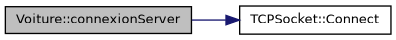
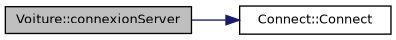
(315, 20) -> (315, 20)
